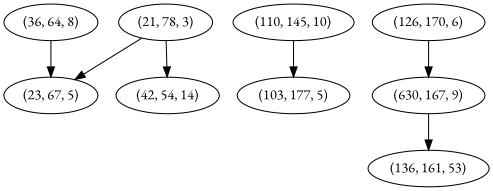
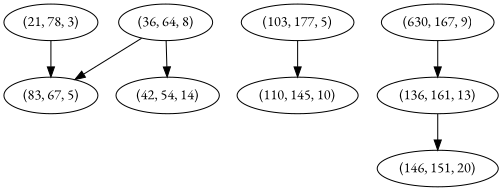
(429, 22) -> none
(167, 54) -> (167, 54)
(294, 54) -> (298, 54)
(51, 95) -> (51, 95)
(429, 169) -> (438, 95)
none -> (438, 169)
